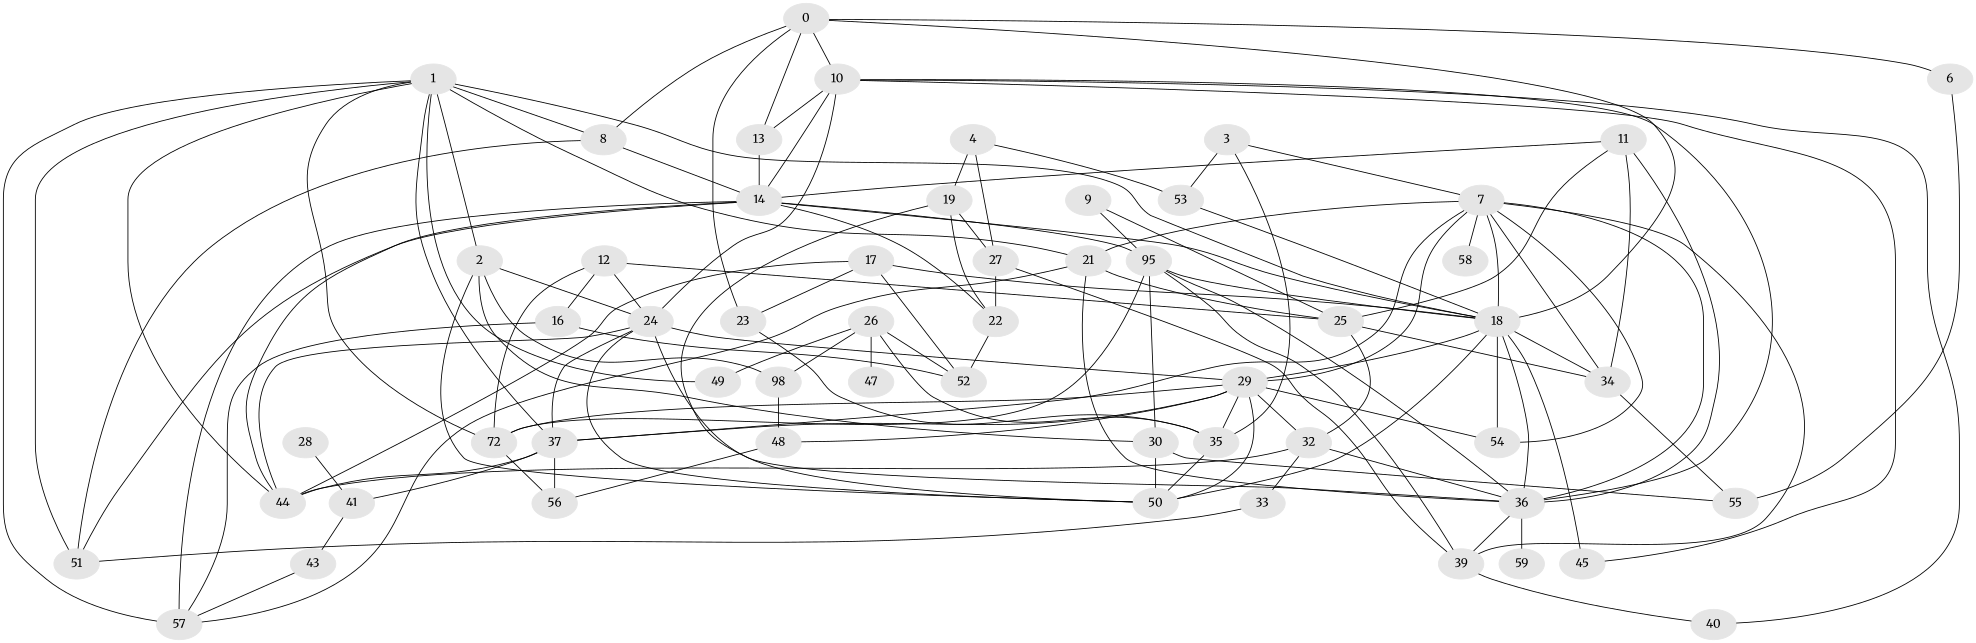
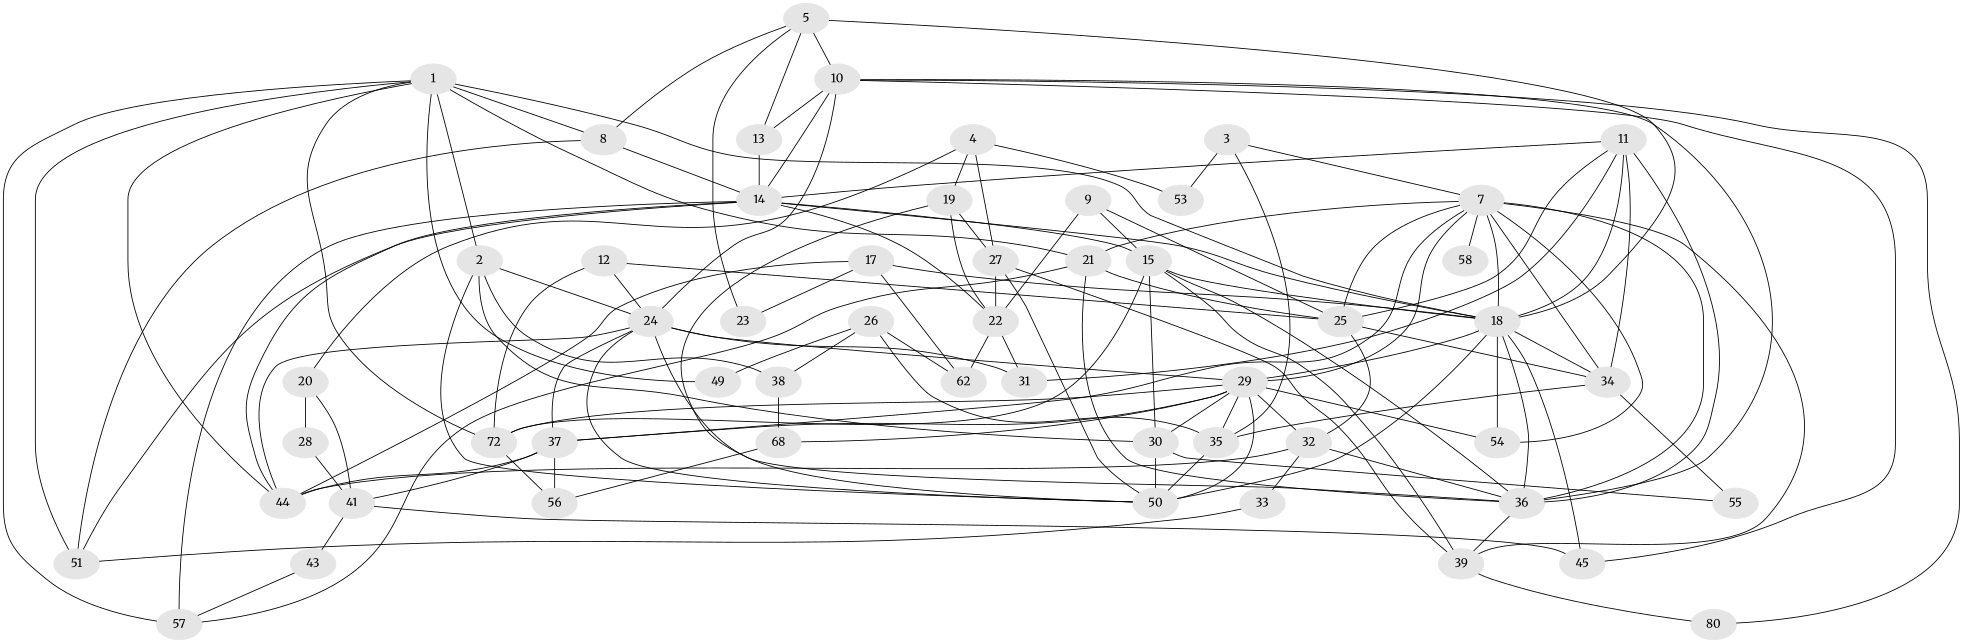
(806, 19) -> (806, 19)
(1950, 79) -> none
none -> (1385, 237)
(1340, 260) -> (1600, 256)
none -> (1042, 261)
(1149, 261) -> (1149, 261)
(434, 278) -> none
(558, 322) -> none
none -> (1057, 372)
none -> (306, 382)
(779, 382) -> (779, 382)
(871, 382) -> none
(964, 382) -> (964, 382)
none -> (1024, 382)
(875, 409) -> (1428, 404)
none -> (1200, 412)
(779, 443) -> (779, 443)
none -> (970, 525)
(1522, 564) -> none
(1714, 625) -> (1714, 625)
